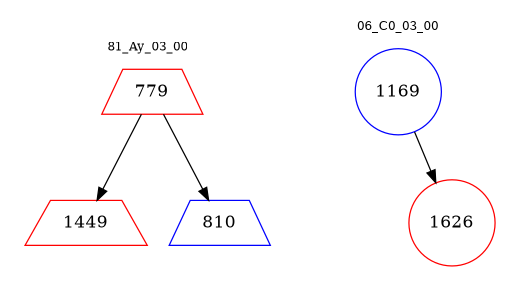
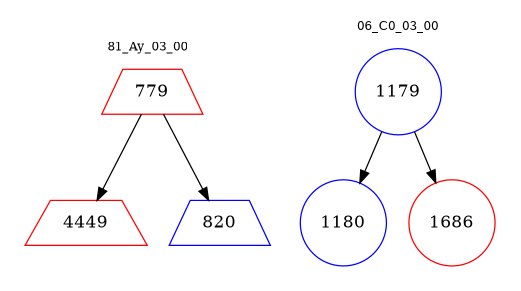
(398, 92) -> (398, 92)
(86, 223) -> (86, 223)
(220, 223) -> (220, 223)
none -> (343, 223)
(452, 223) -> (452, 223)
